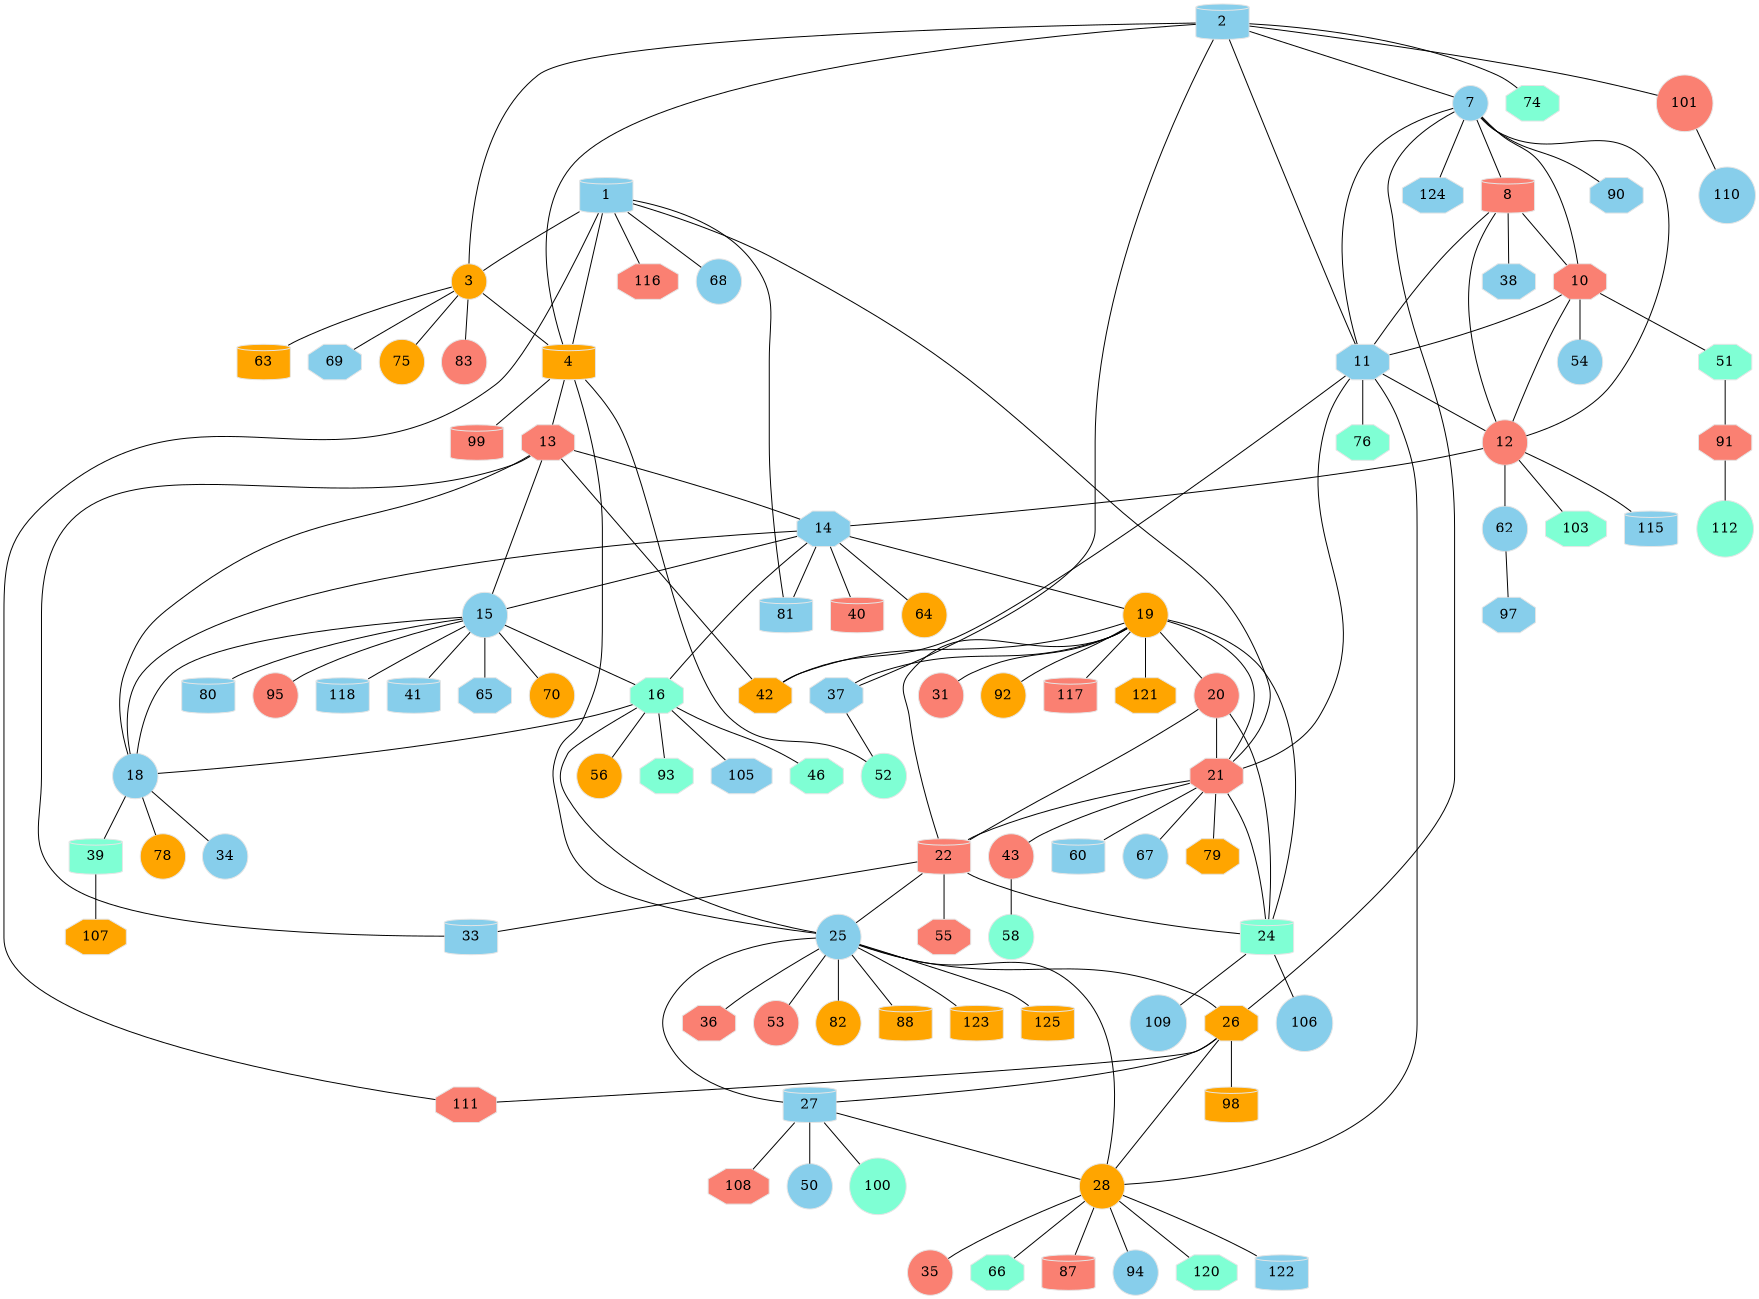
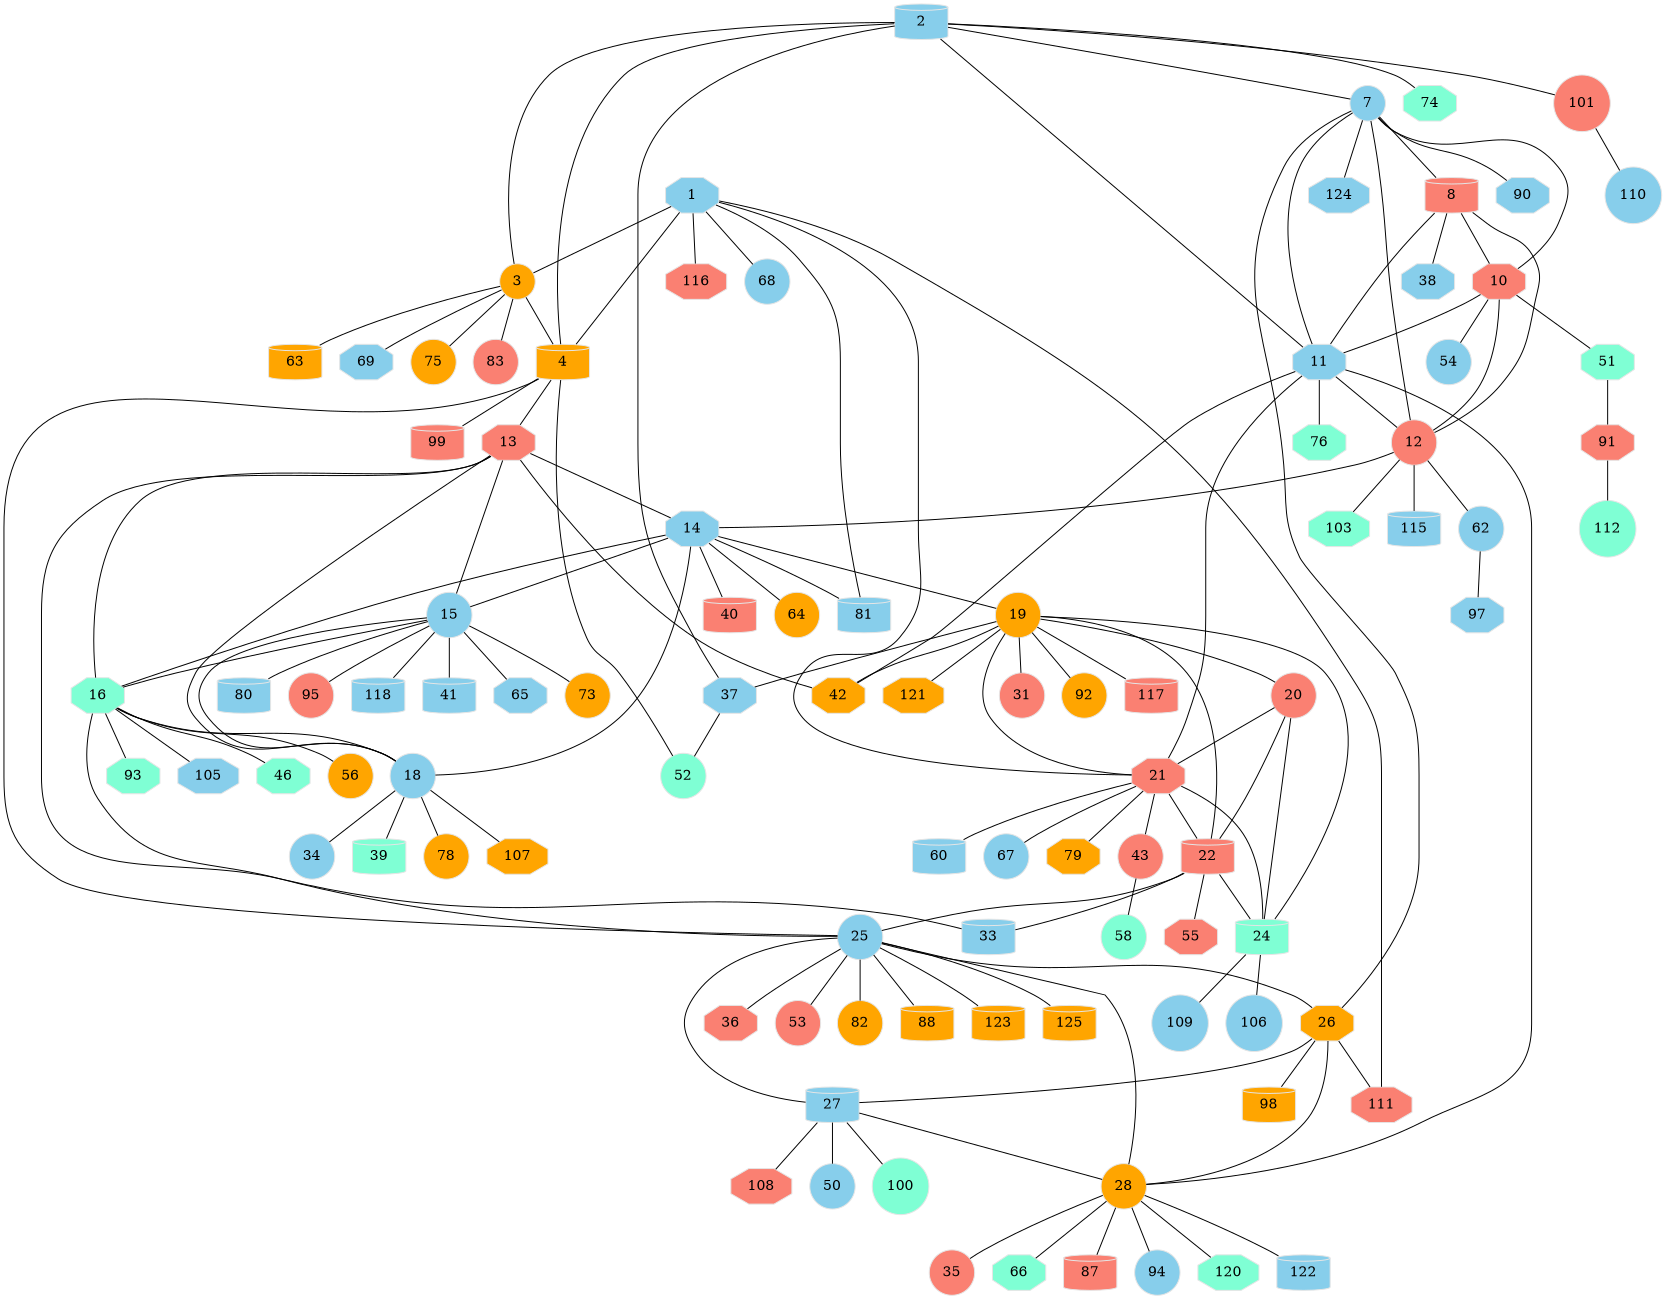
(606, 195) -> (692, 195)
none -> (155, 493)
(552, 695) -> (588, 695)
(96, 892) -> (465, 816)
